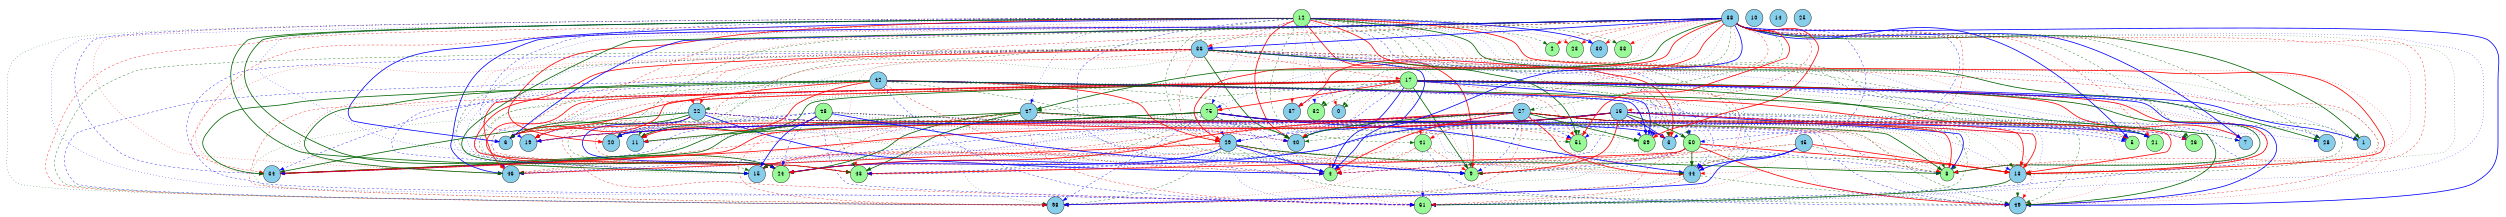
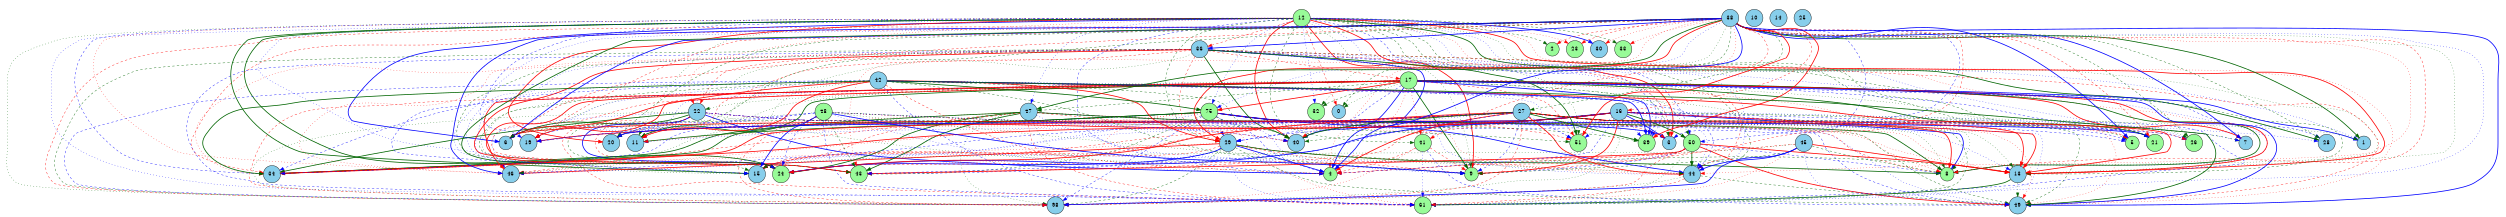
(459, 95) -> (1042, 92)
(1292, 112) -> none
